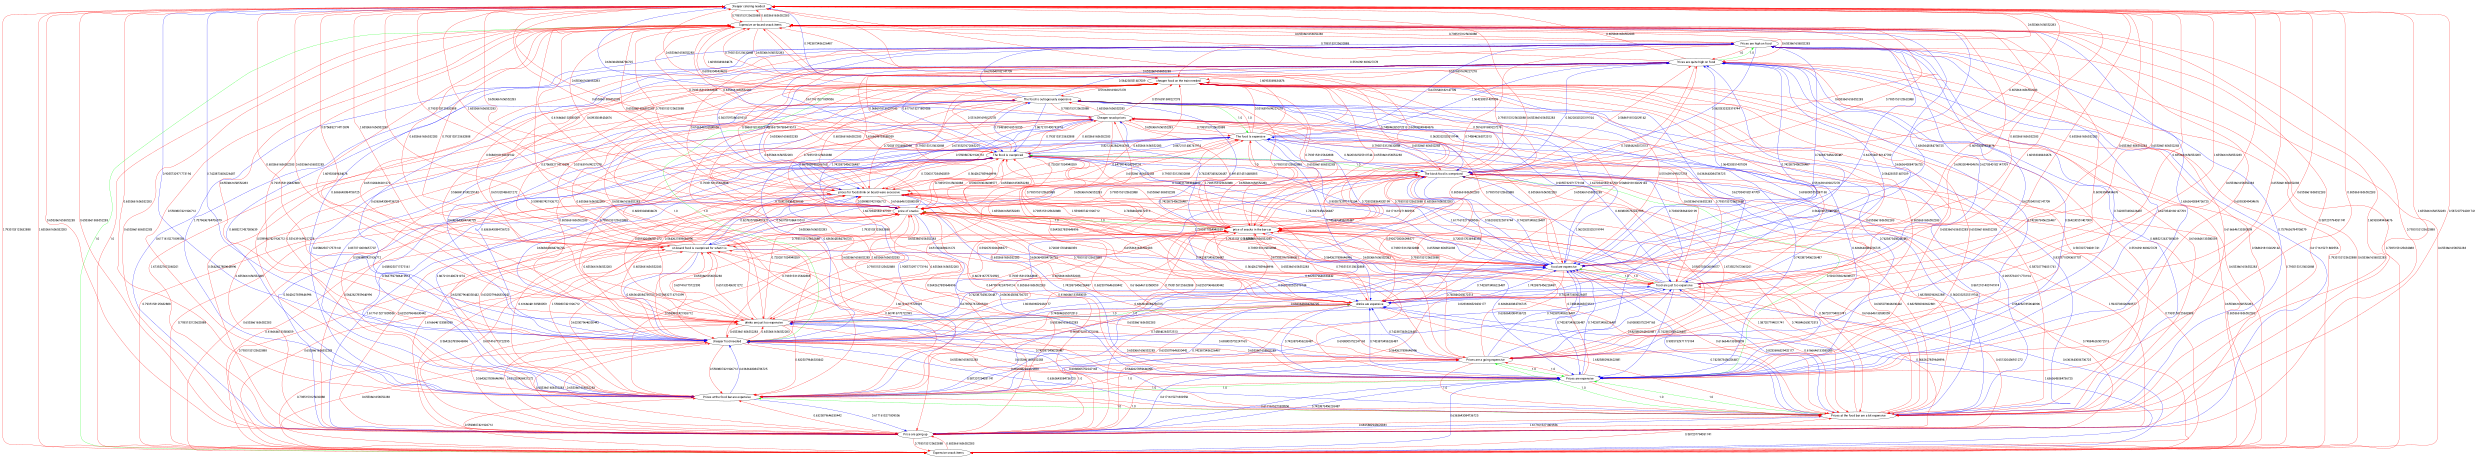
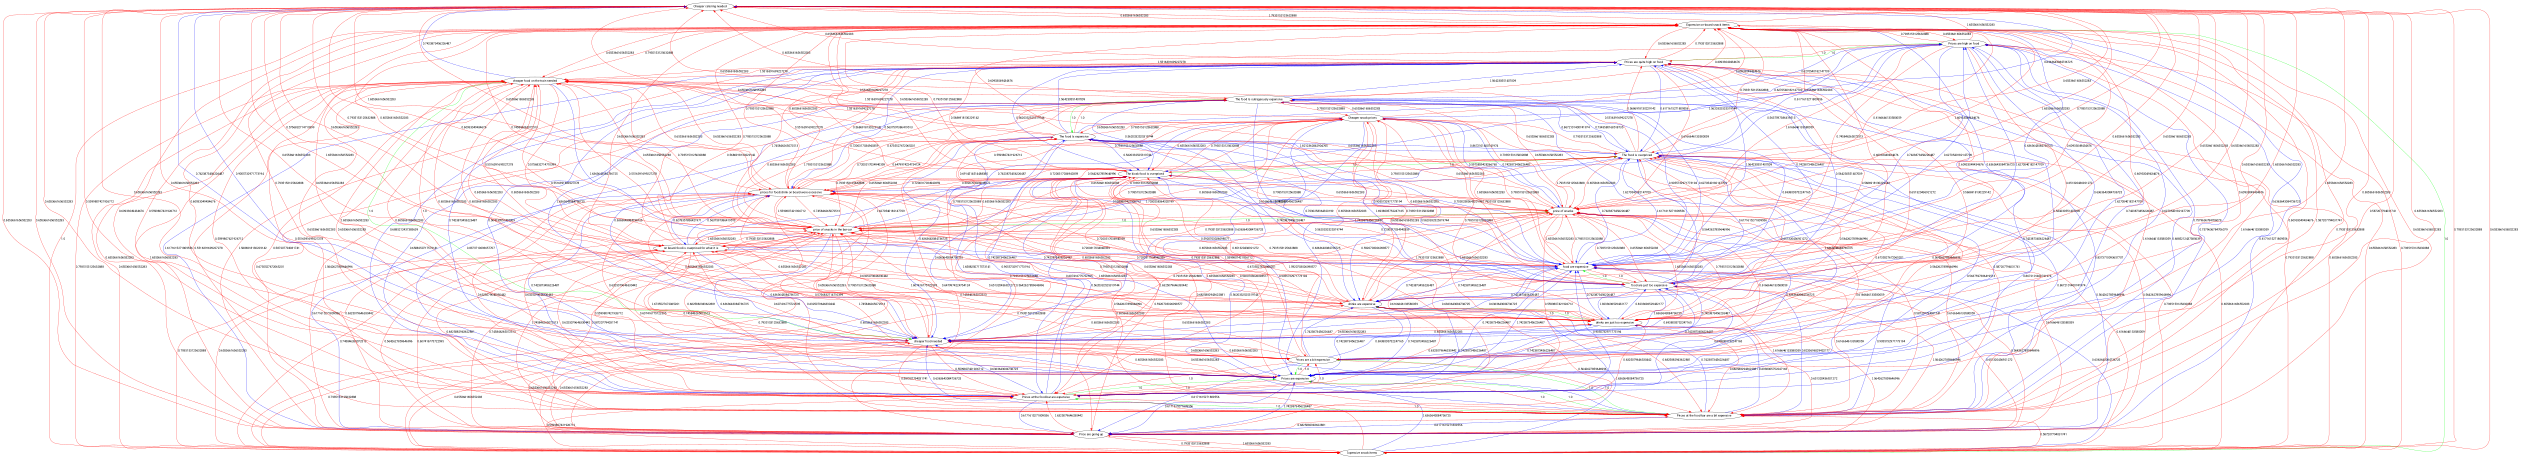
(307, 227) -> (1023, 204)
(1838, 264) -> (1144, 250)
(1485, 360) -> (1313, 360)
